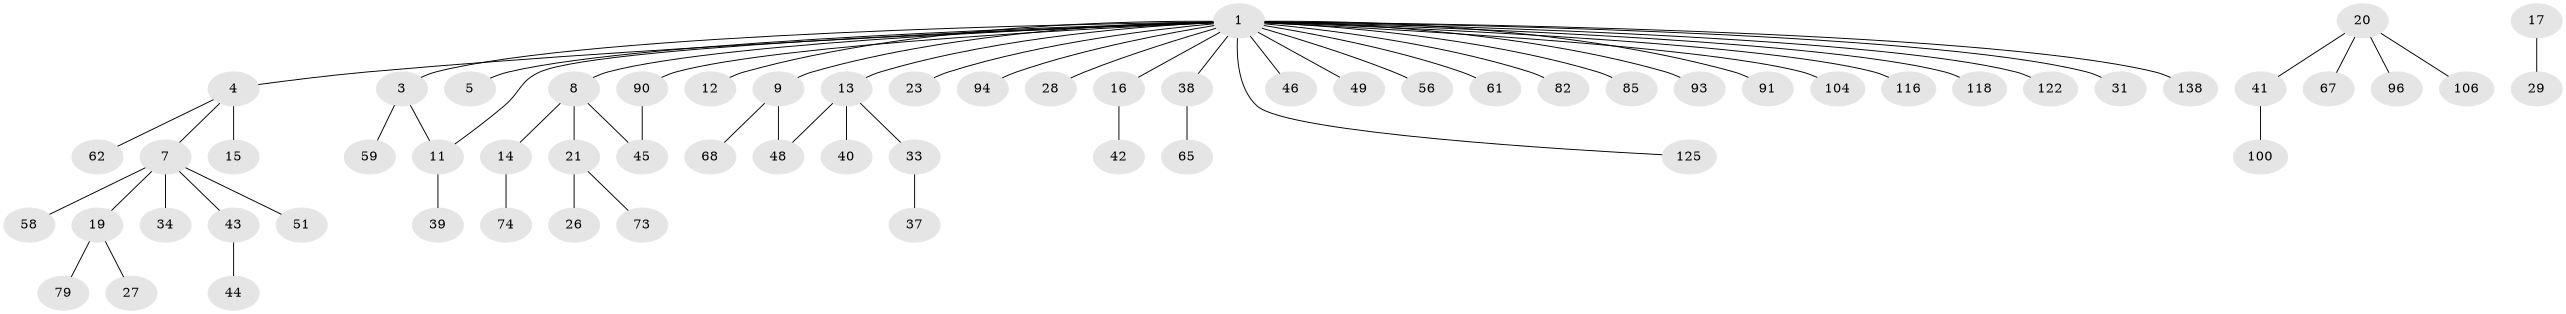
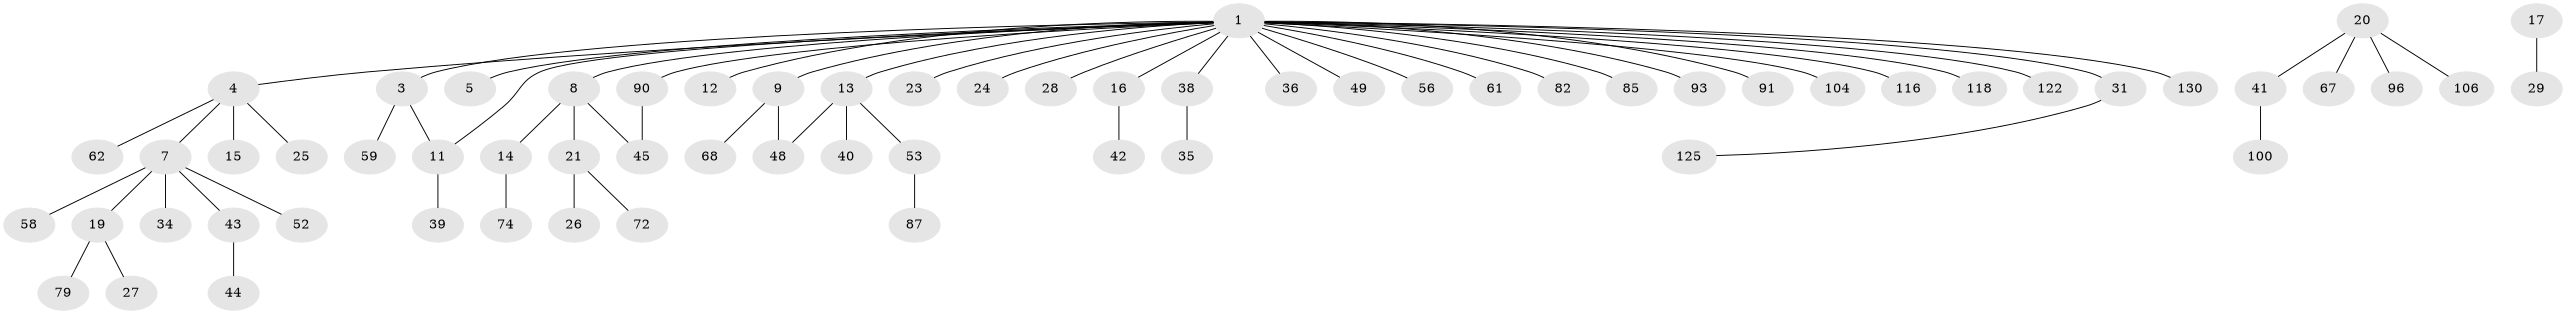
(983, 89) -> (983, 89)
(1291, 89) -> (1291, 89)
(2191, 89) -> (2191, 89)
(1422, 137) -> (1911, 140)
none -> (302, 157)
(915, 157) -> (915, 157)
(1187, 157) -> (1187, 157)
(302, 225) -> (302, 225)
(642, 225) -> (642, 225)
(915, 225) -> (915, 225)
